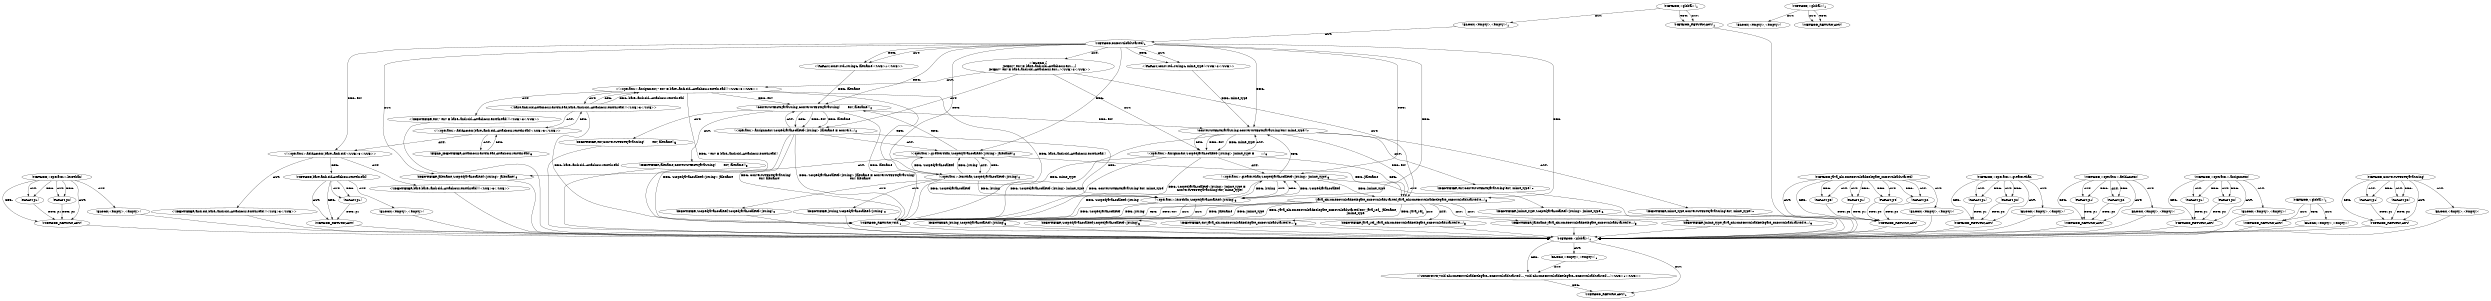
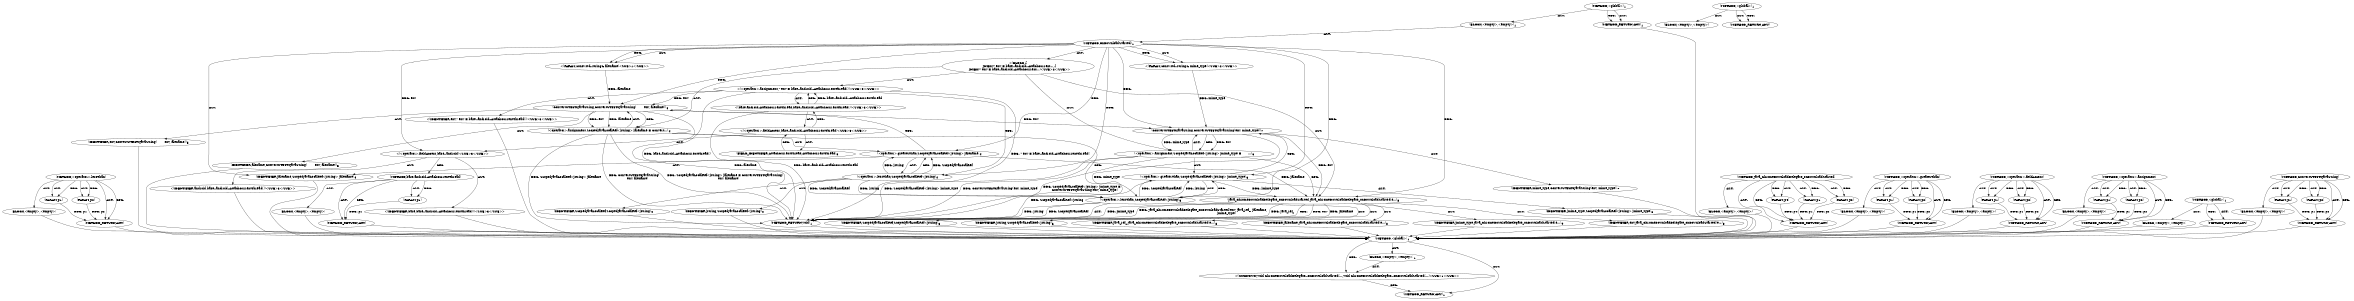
(1485, 189) -> none
(1824, 200) -> none
